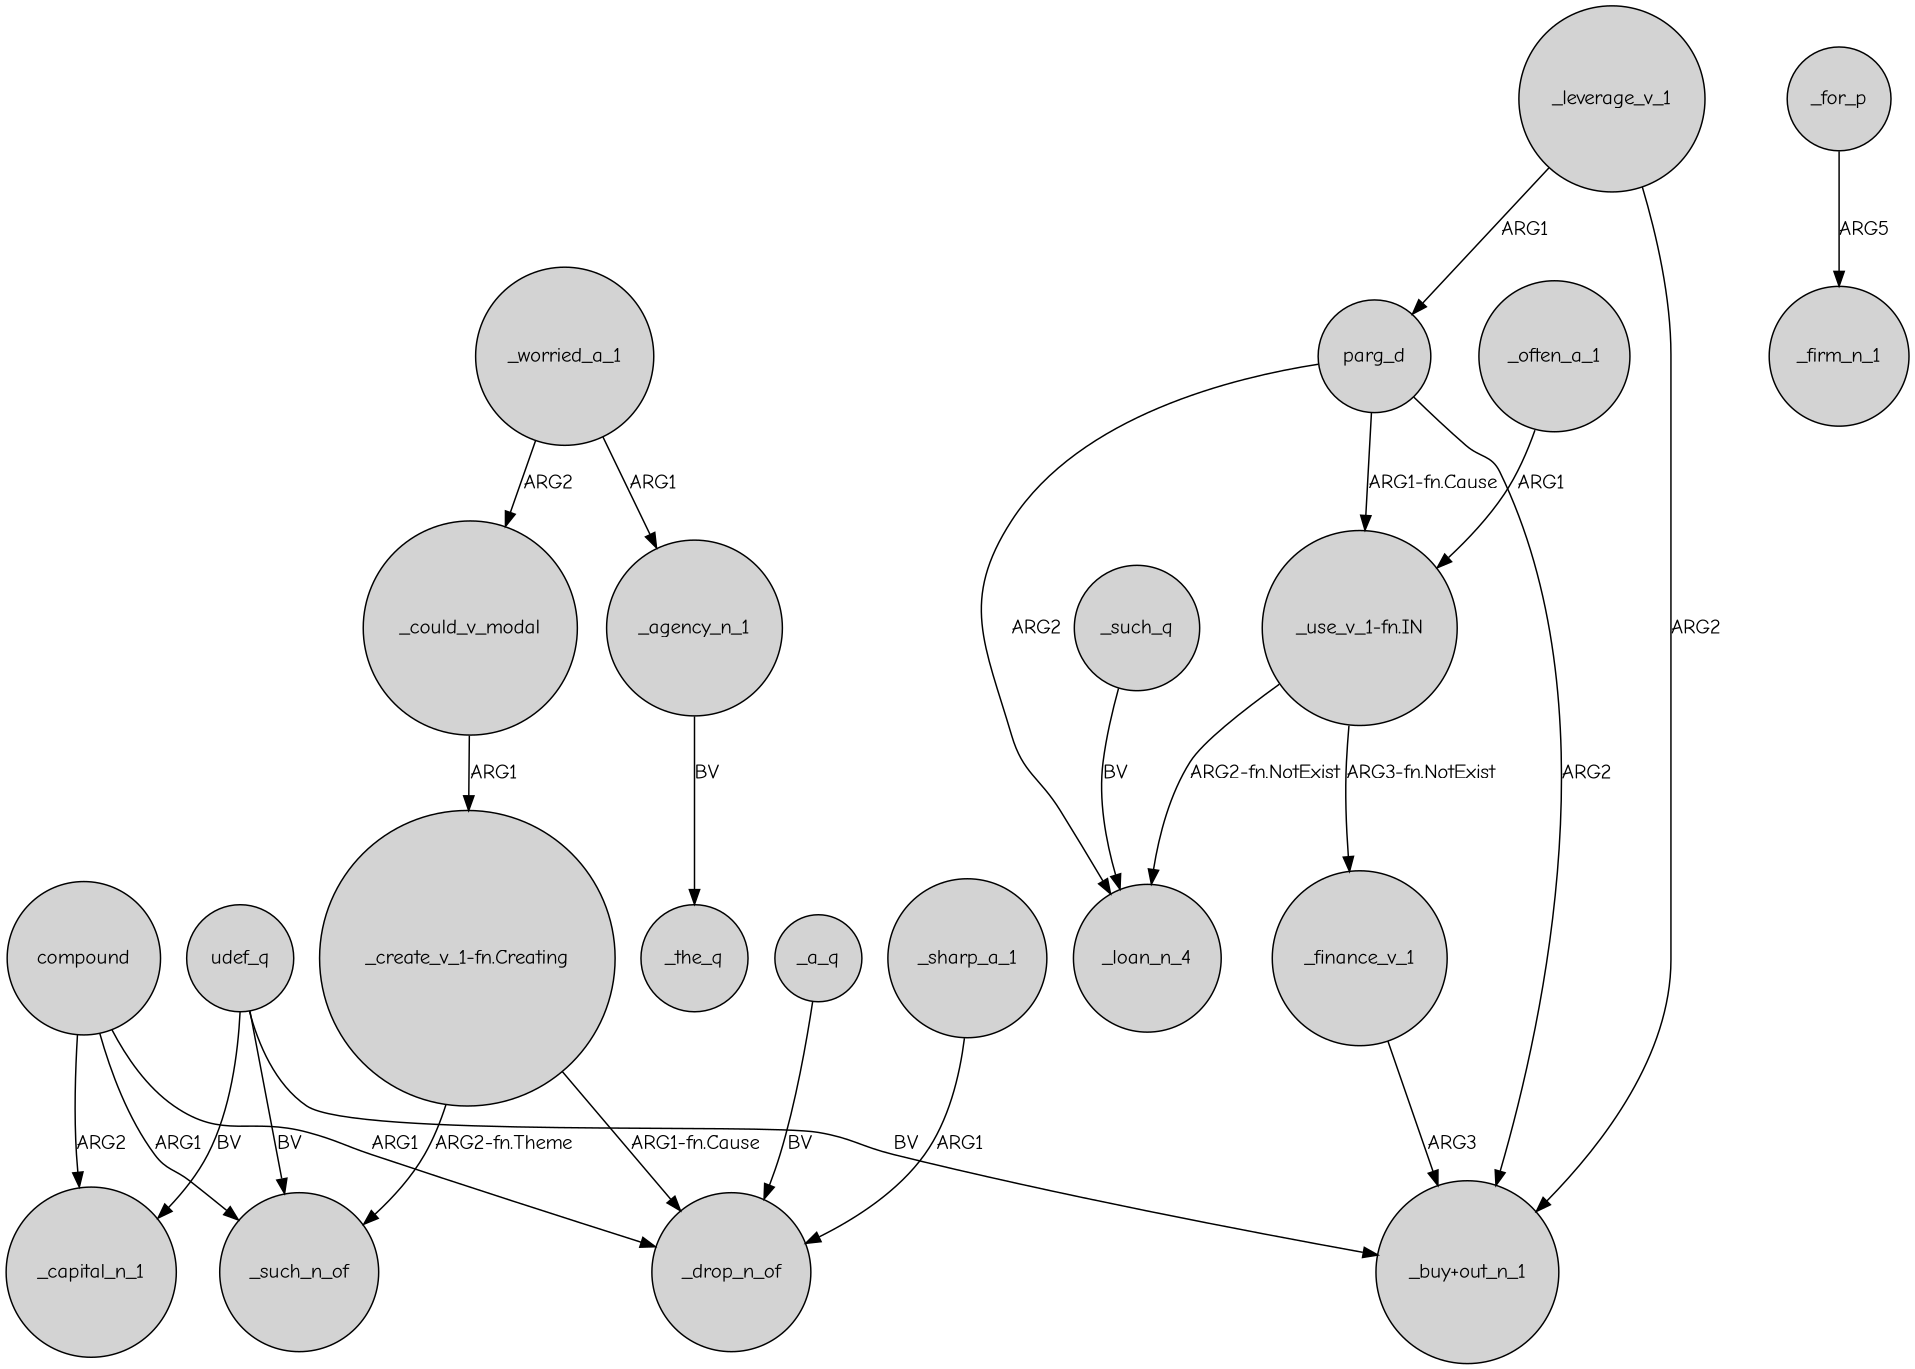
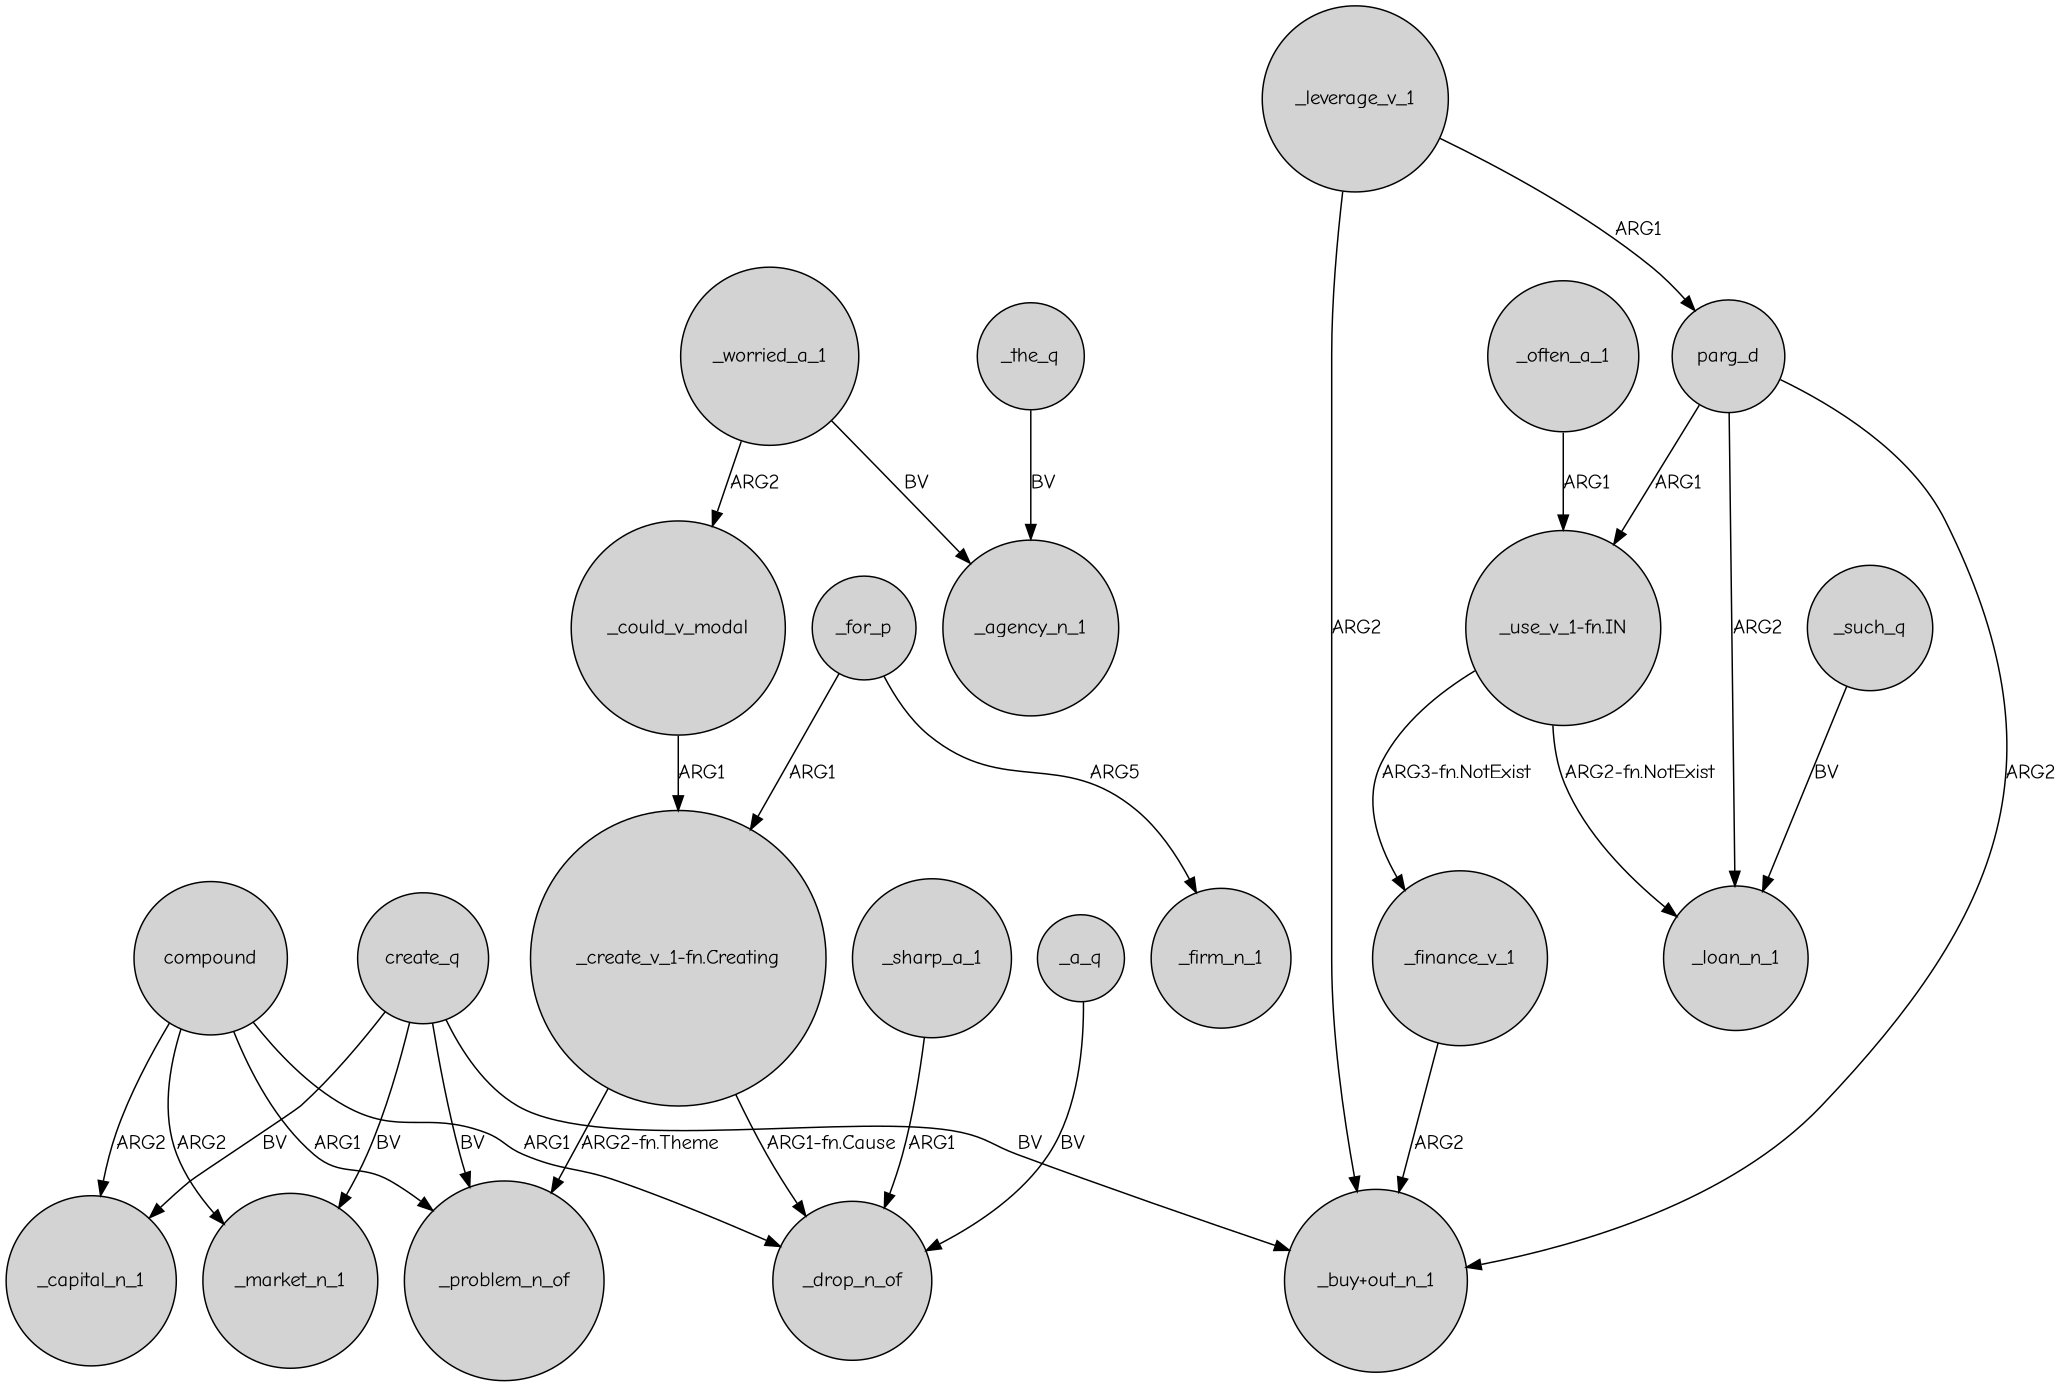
(653, 483) -> (916, 483)
(1433, 483) -> (1678, 483)
none -> (798, 745)
(694, 803) -> (1031, 467)
(240, 958) -> (423, 958)
(1147, 958) -> (1736, 958)
(1453, 1143) -> (1439, 1143)
(299, 1272) -> (504, 1281)
none -> (290, 1281)
